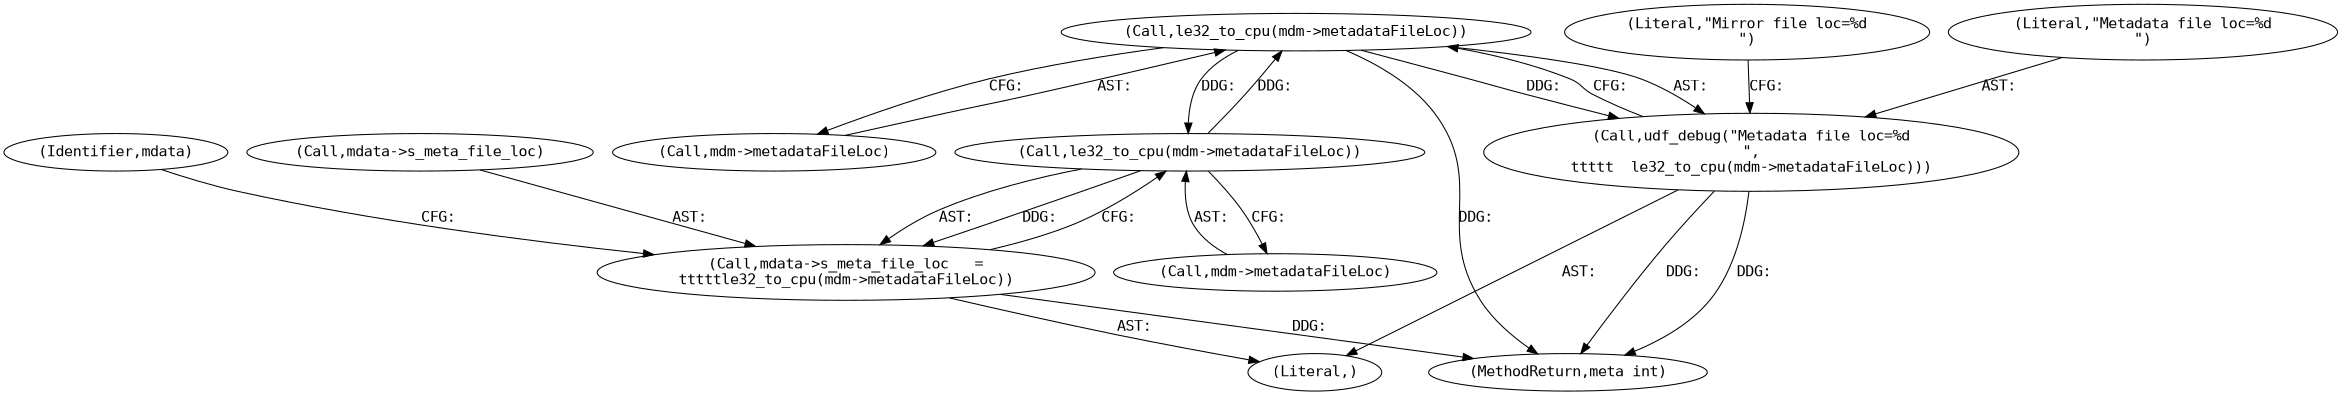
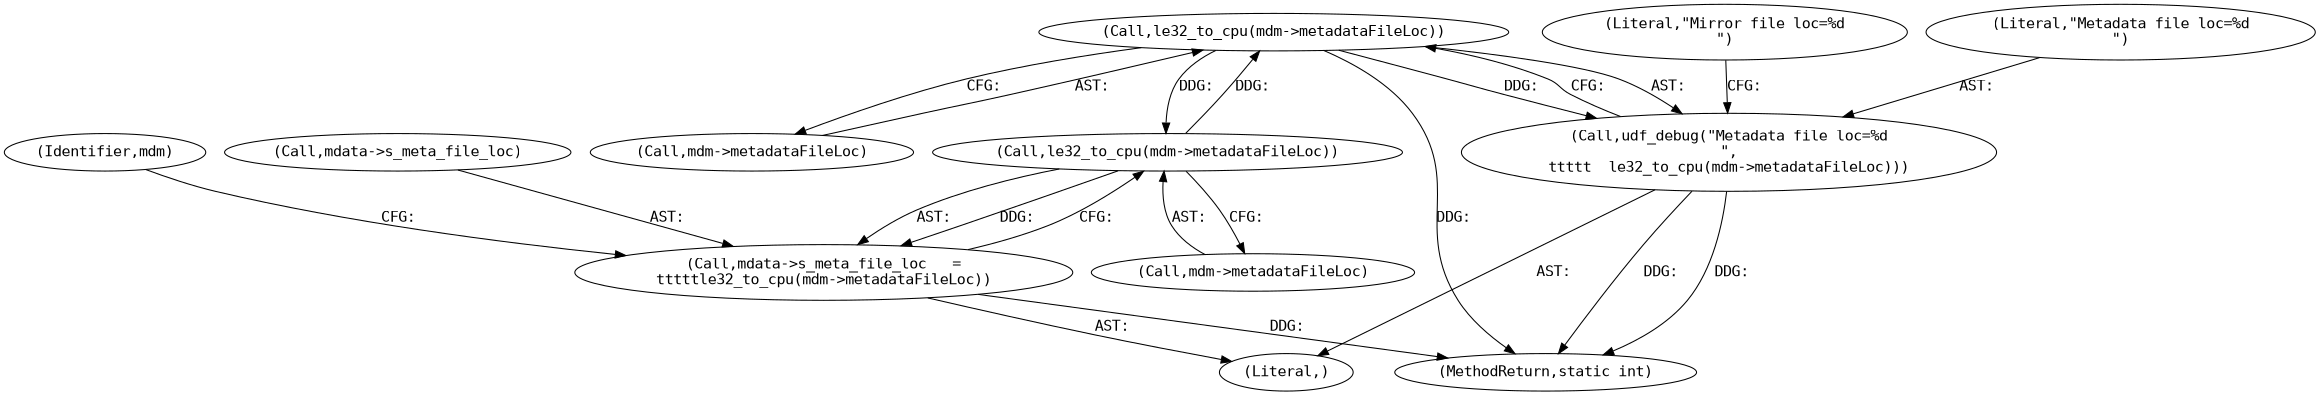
(116, 152) -> (105, 152)
(1568, 372) -> (1546, 372)
